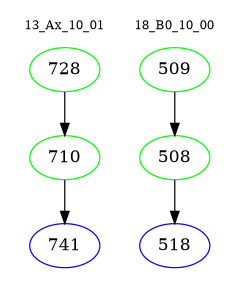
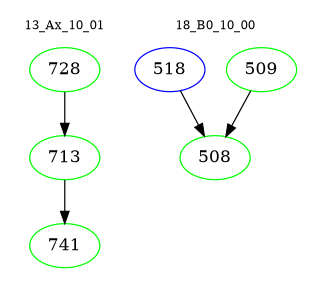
(65, 158) -> (65, 158)
(175, 196) -> (189, 108)
(65, 246) -> (65, 246)
